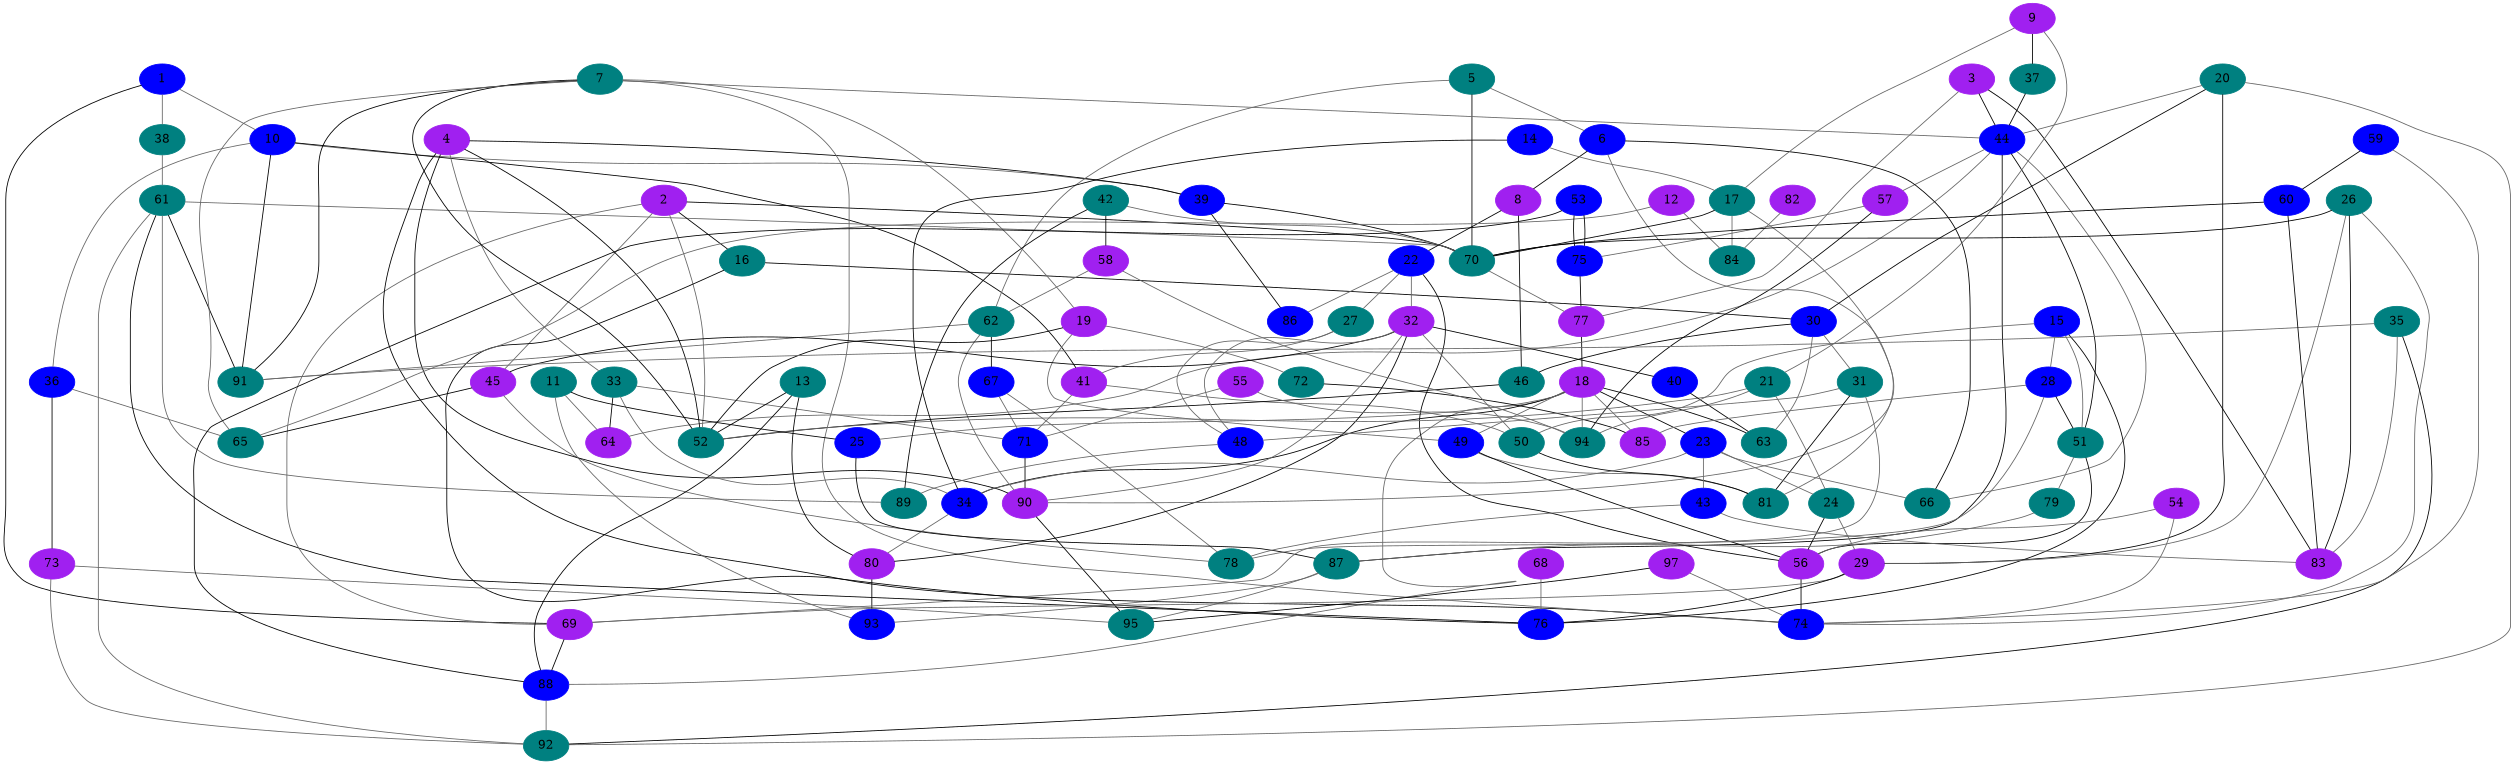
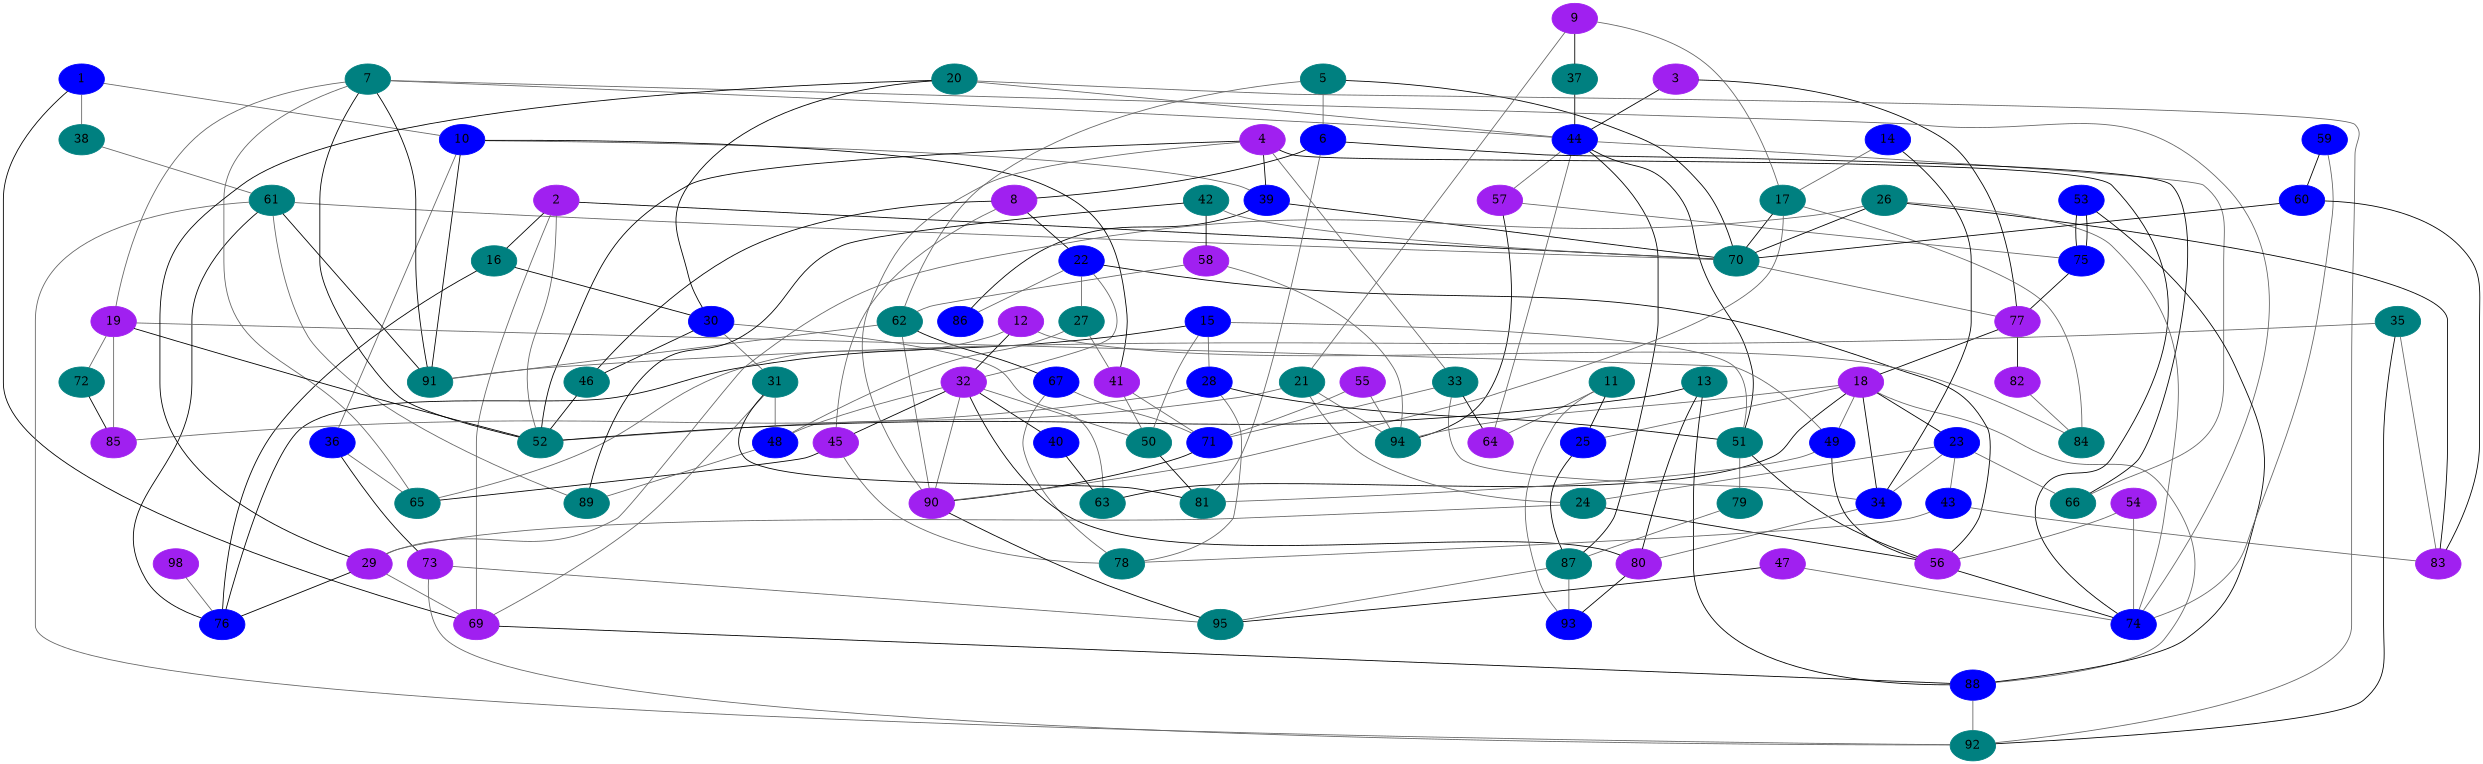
(1786, 257) -> (1904, 118)
(578, 291) -> (900, 272)
(2160, 311) -> none
none -> (992, 352)
none -> (2017, 352)
(1612, 412) -> (114, 382)
(552, 450) -> (937, 213)
(1541, 564) -> (176, 564)
(1671, 564) -> (1783, 564)
